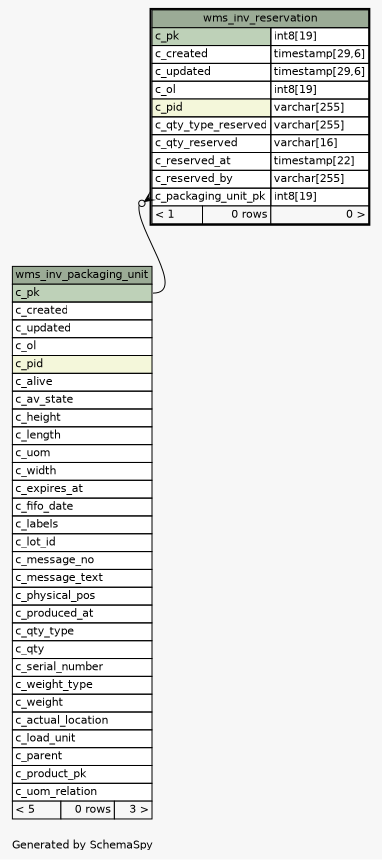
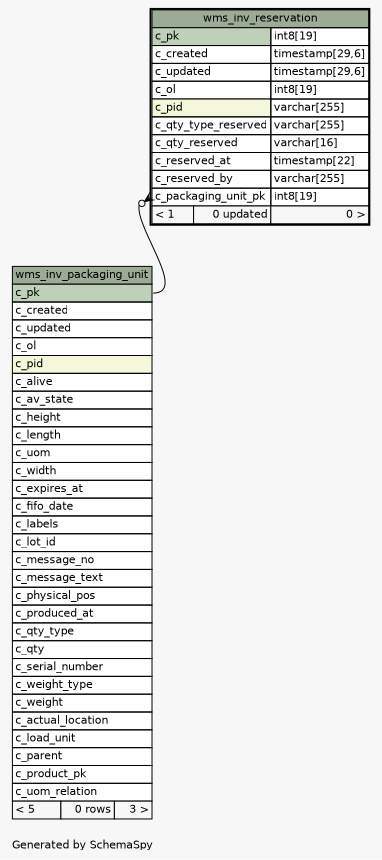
(250, 214) -> (240, 214)
